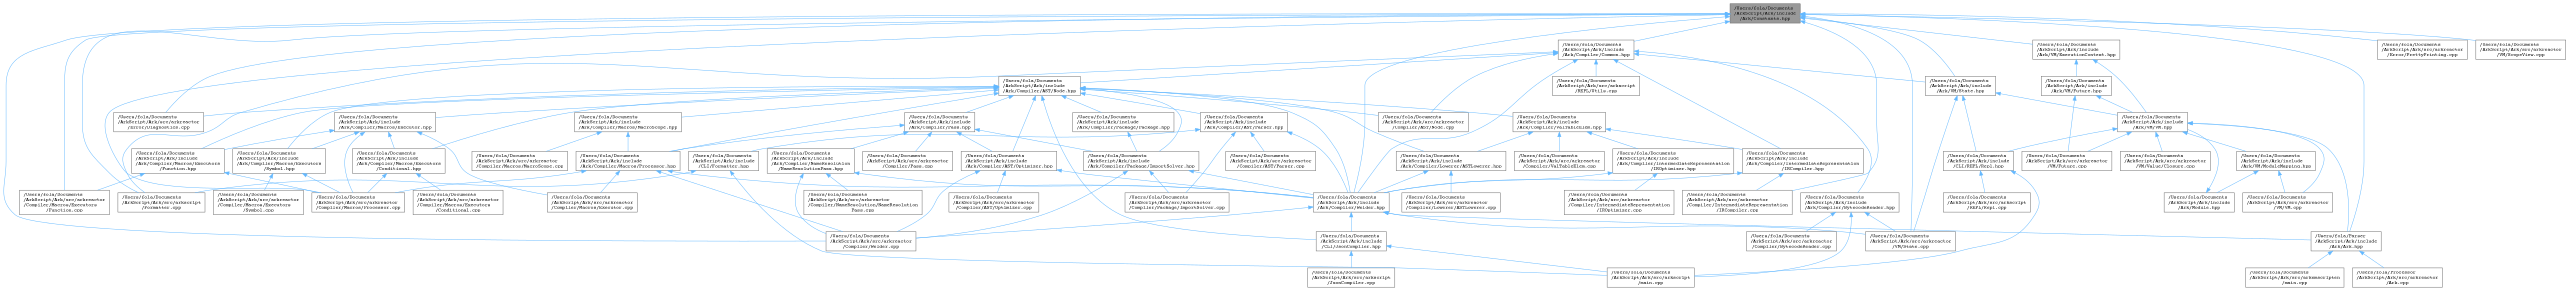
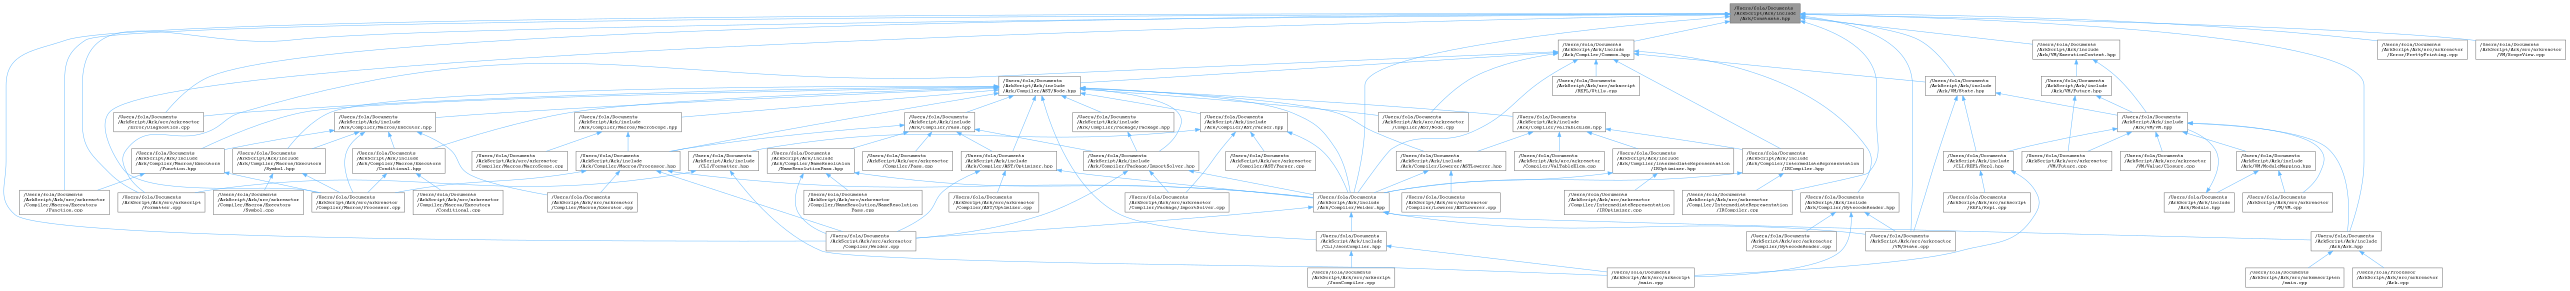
(2346, 241) -> (2346, 241)
